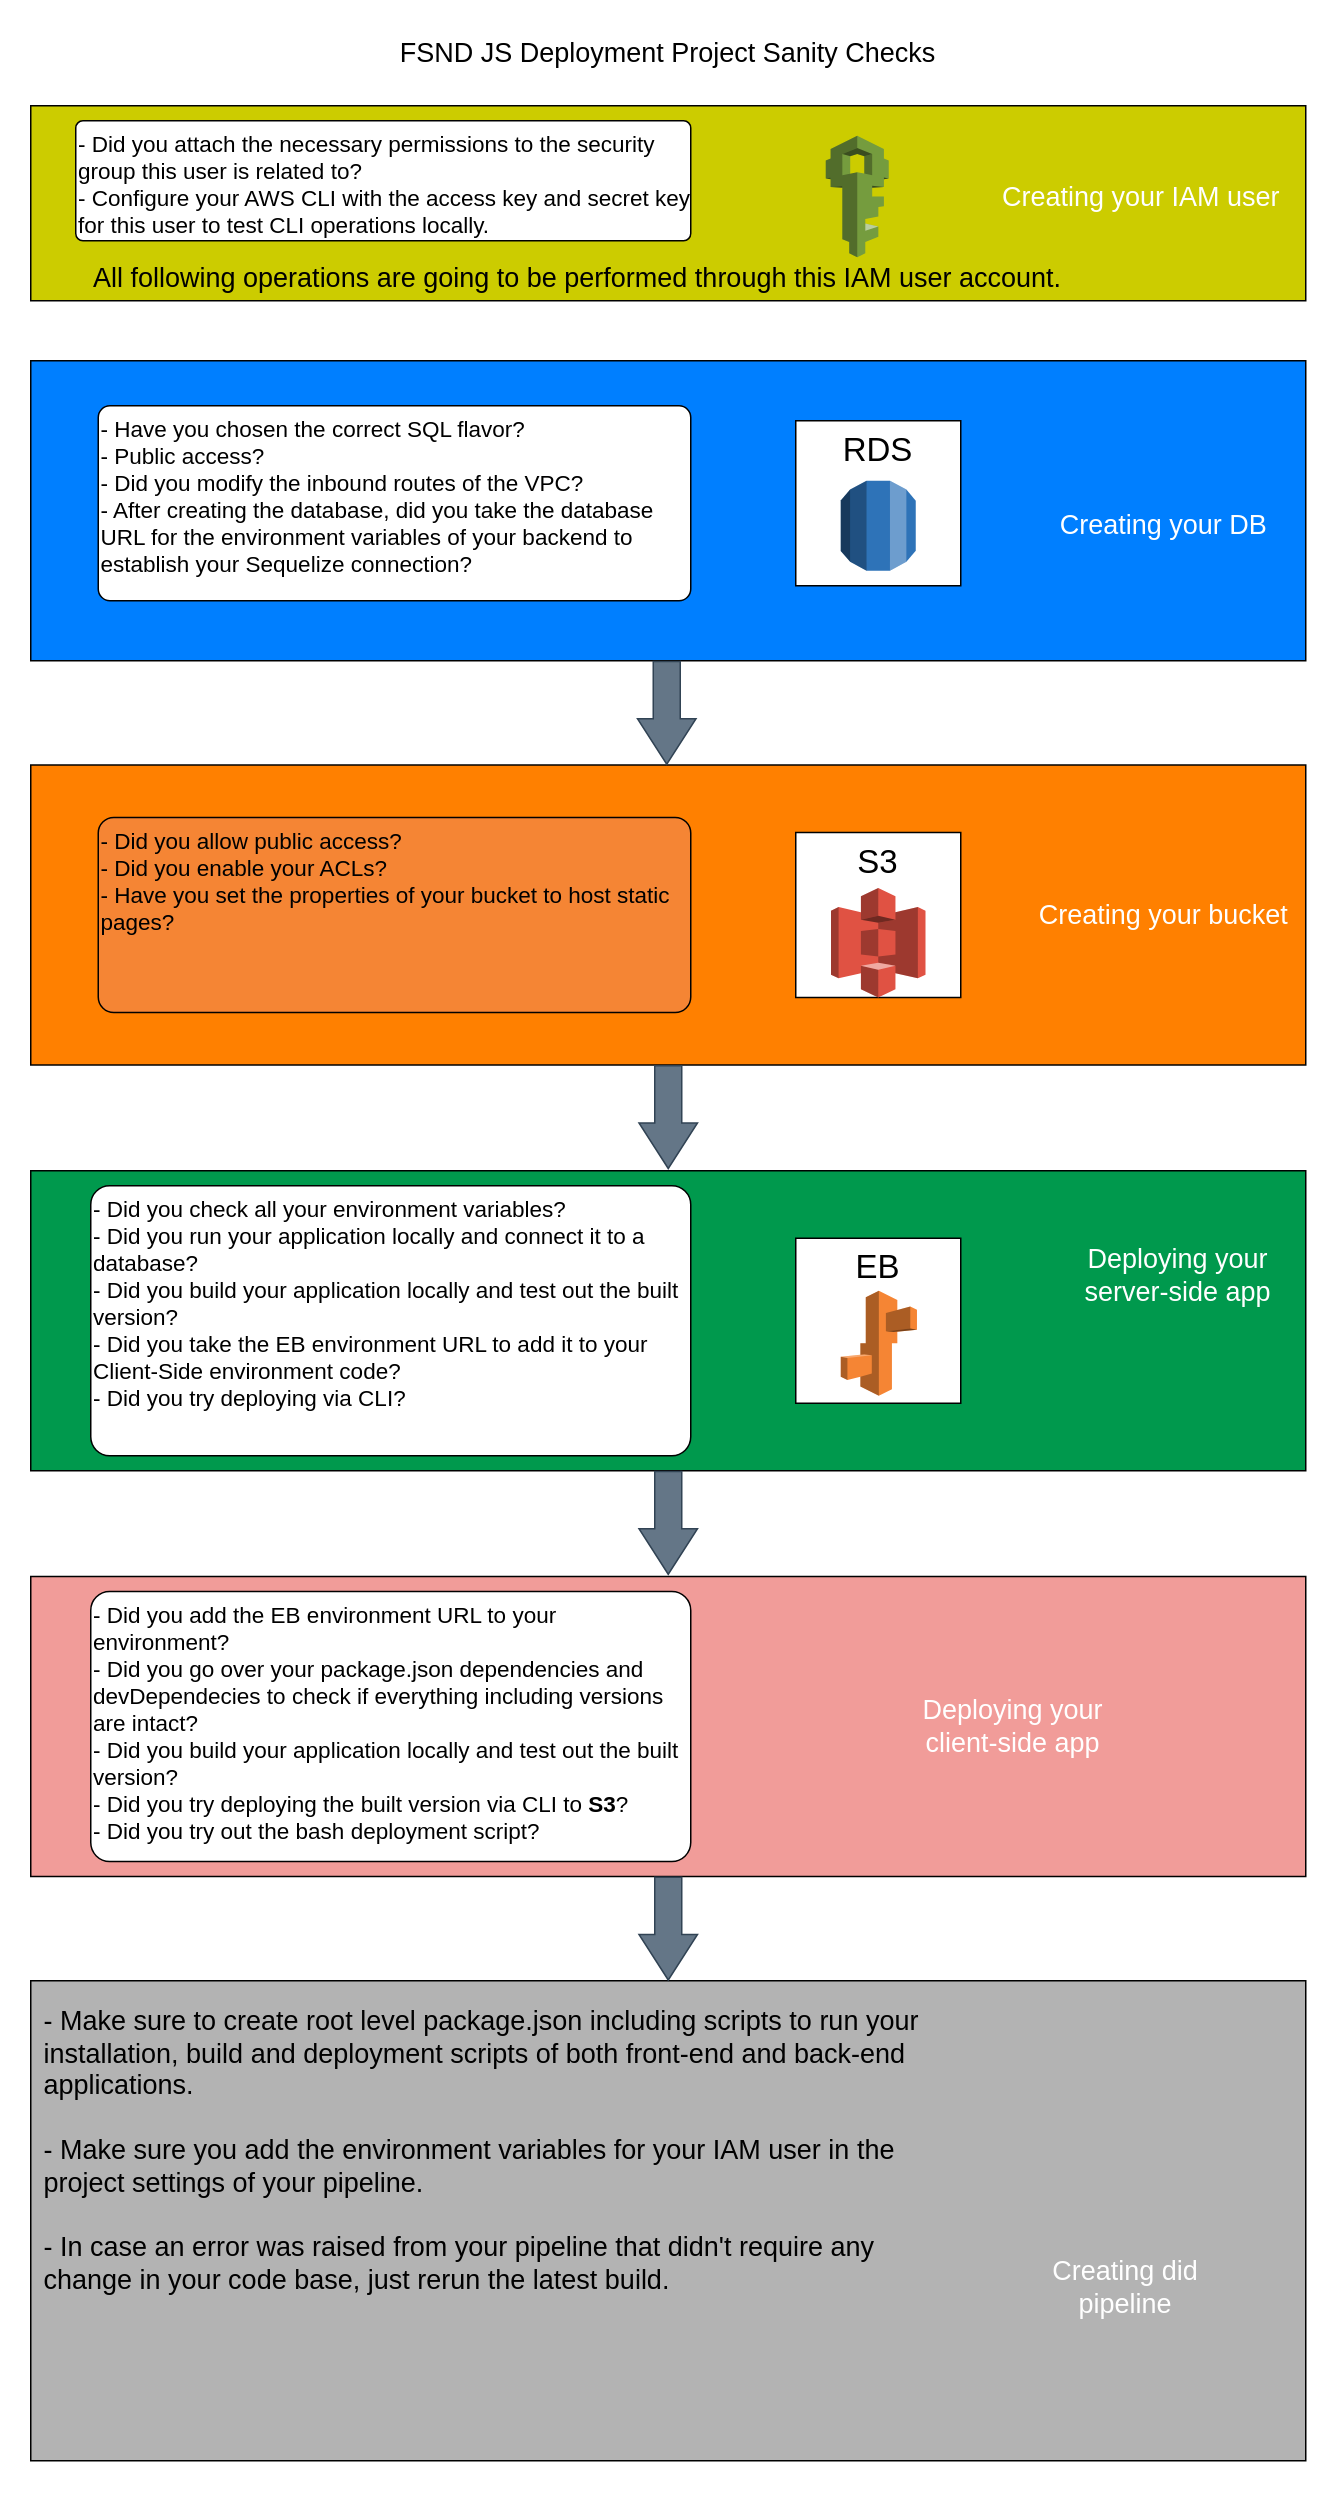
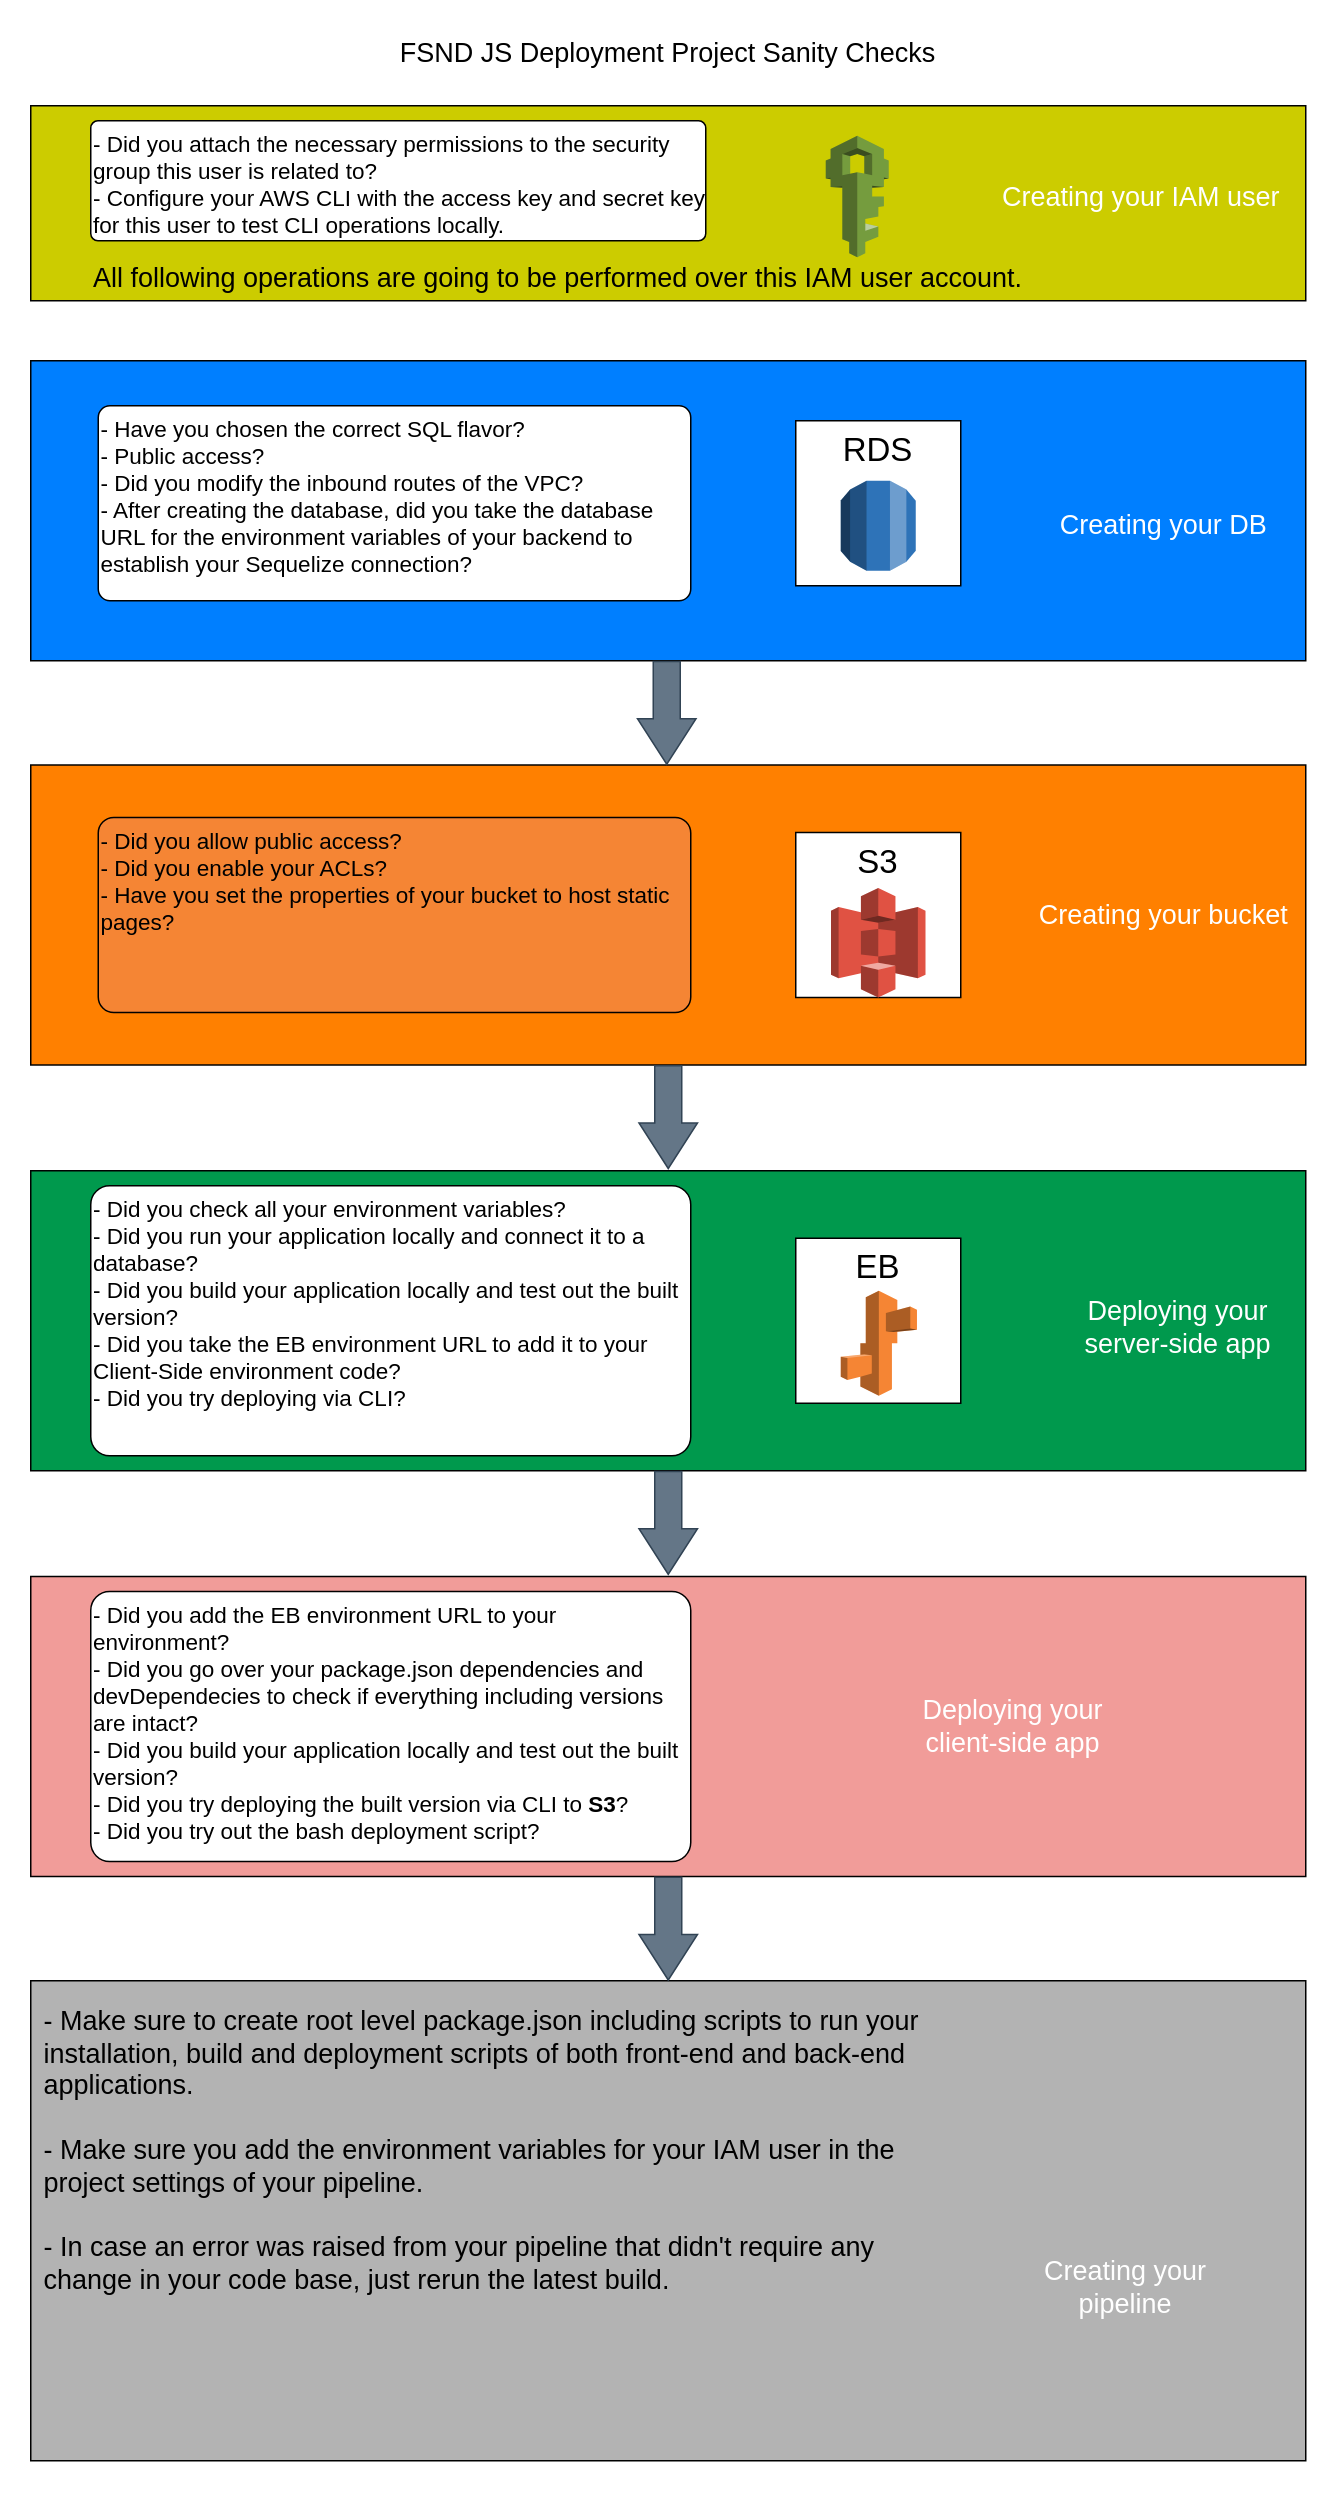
(383, 181) -> (398, 181)
(632, 278) -> (610, 278)
(1178, 1276) -> (1178, 1328)
(1126, 2288) -> (1126, 2288)
